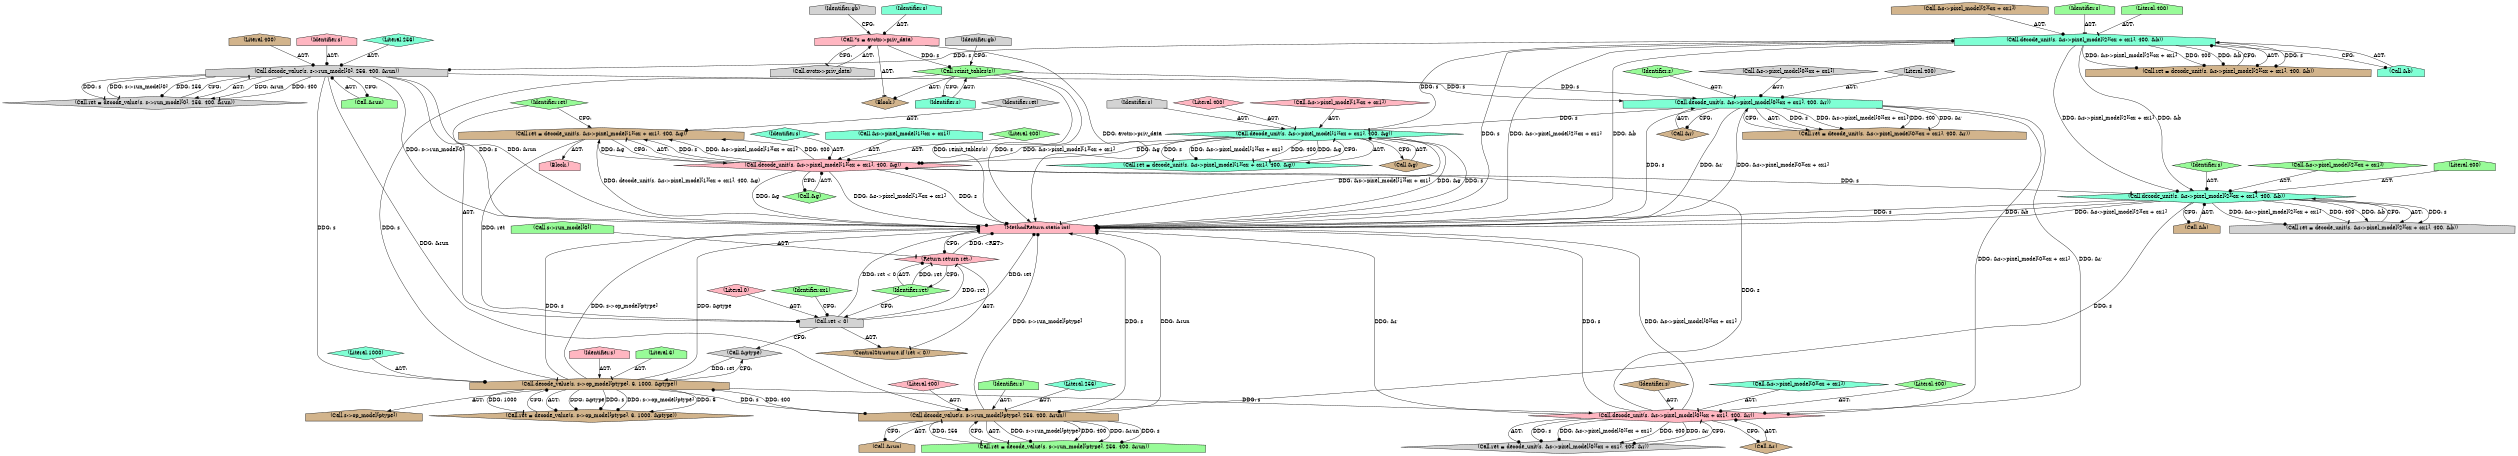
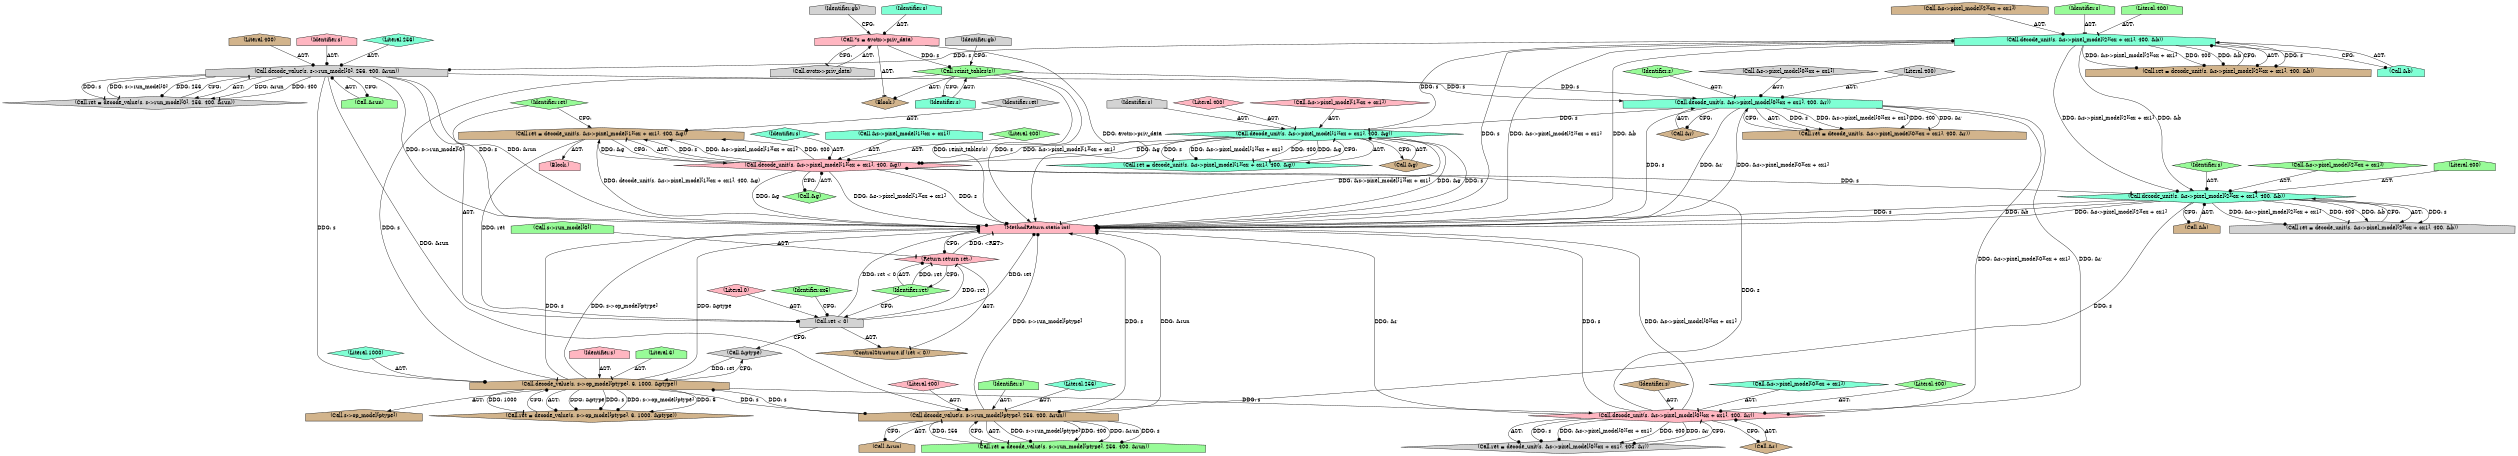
(970, 241) -> (970, 241)
(812, 291) -> (812, 291)
(778, 400) -> (778, 400)
